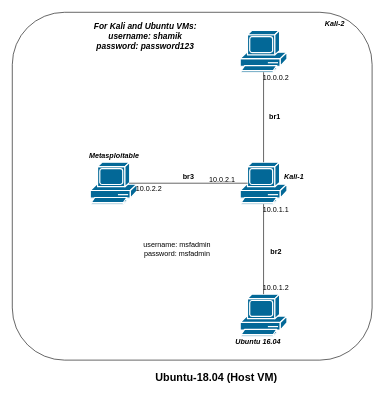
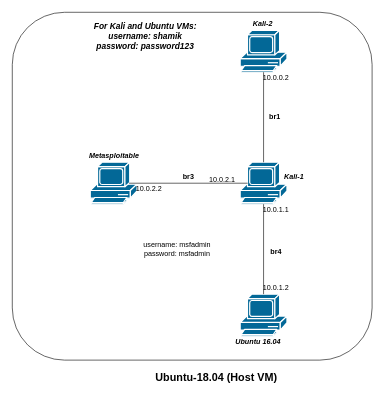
(335, 24) -> (263, 24)
(276, 252) -> (276, 252)
